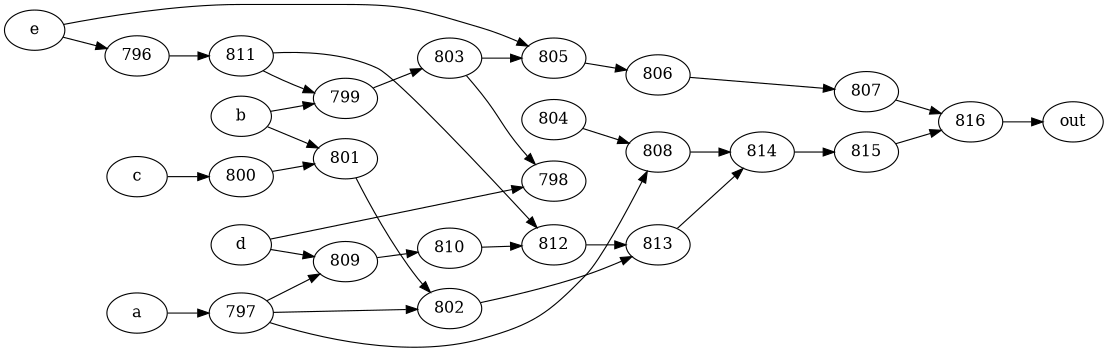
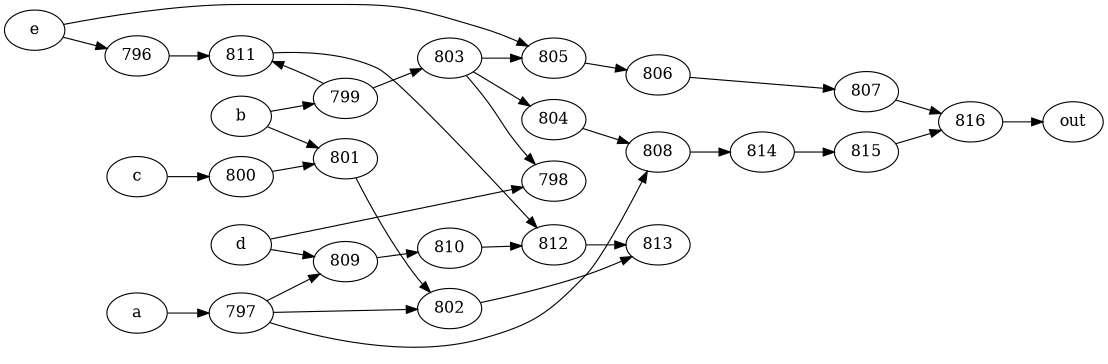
(283, 80) -> (304, 74)
none -> (497, 86)
(706, 202) -> none
